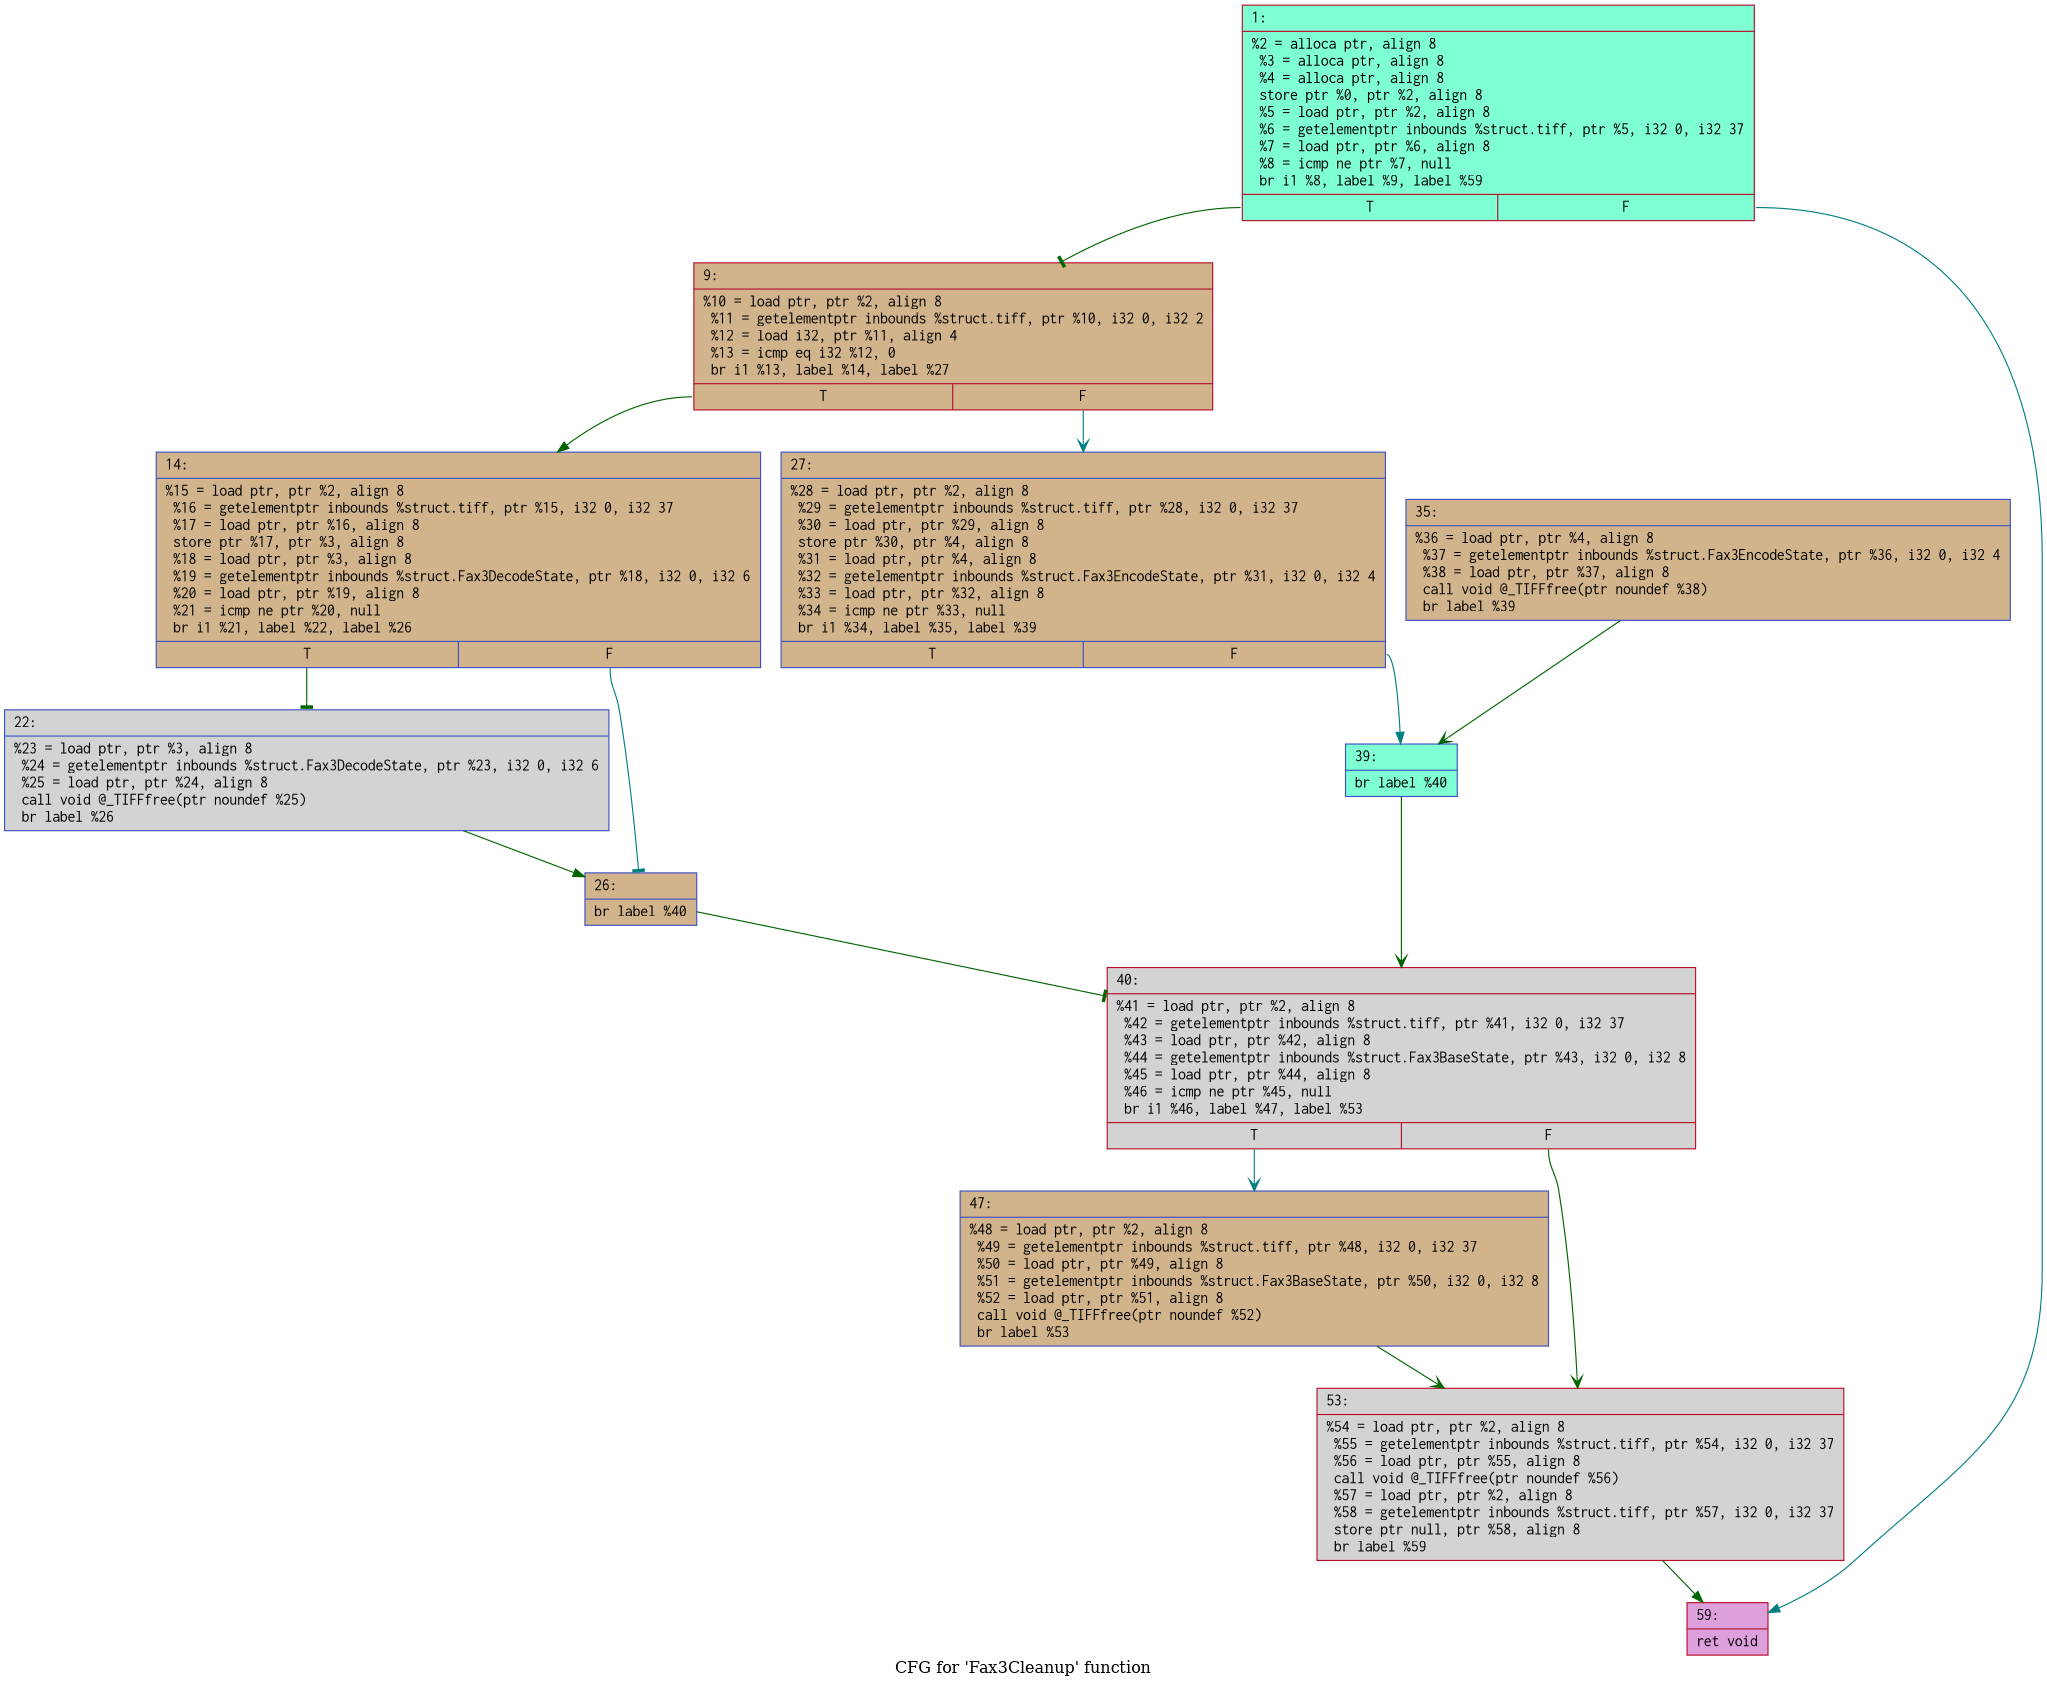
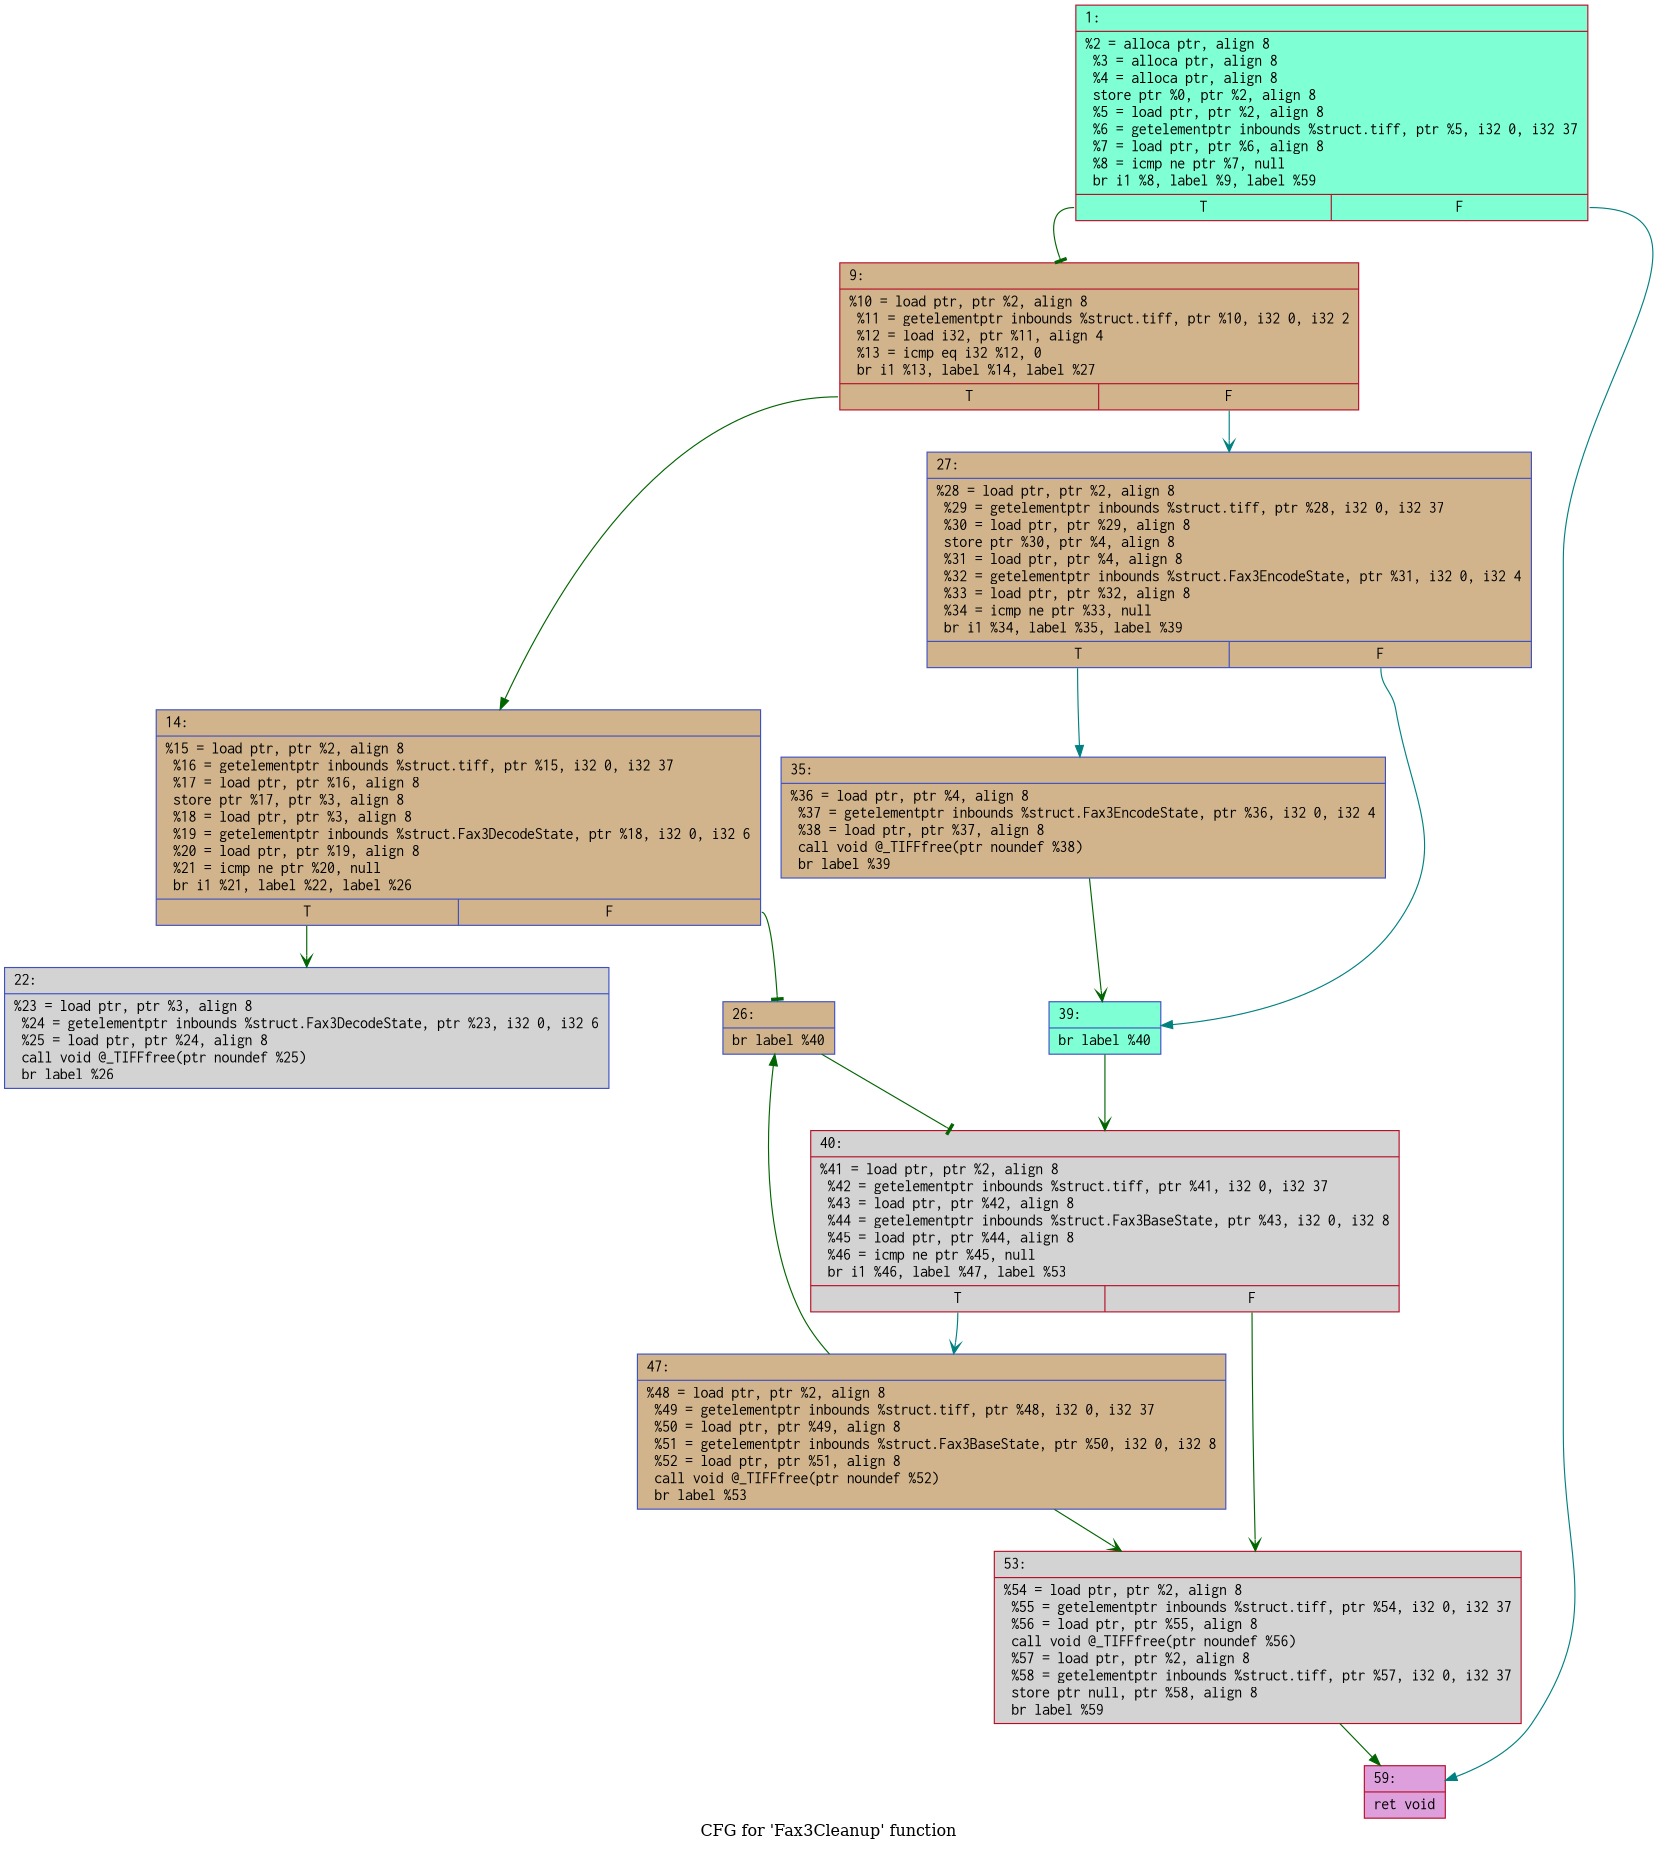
(307, 686) -> (307, 941)
none -> (1078, 707)
(628, 767) -> (773, 953)
(519, 852) -> (773, 1216)
